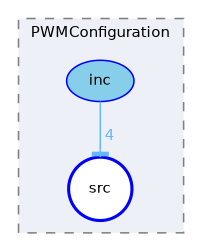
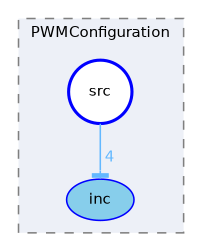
(100, 126) -> (100, 147)
